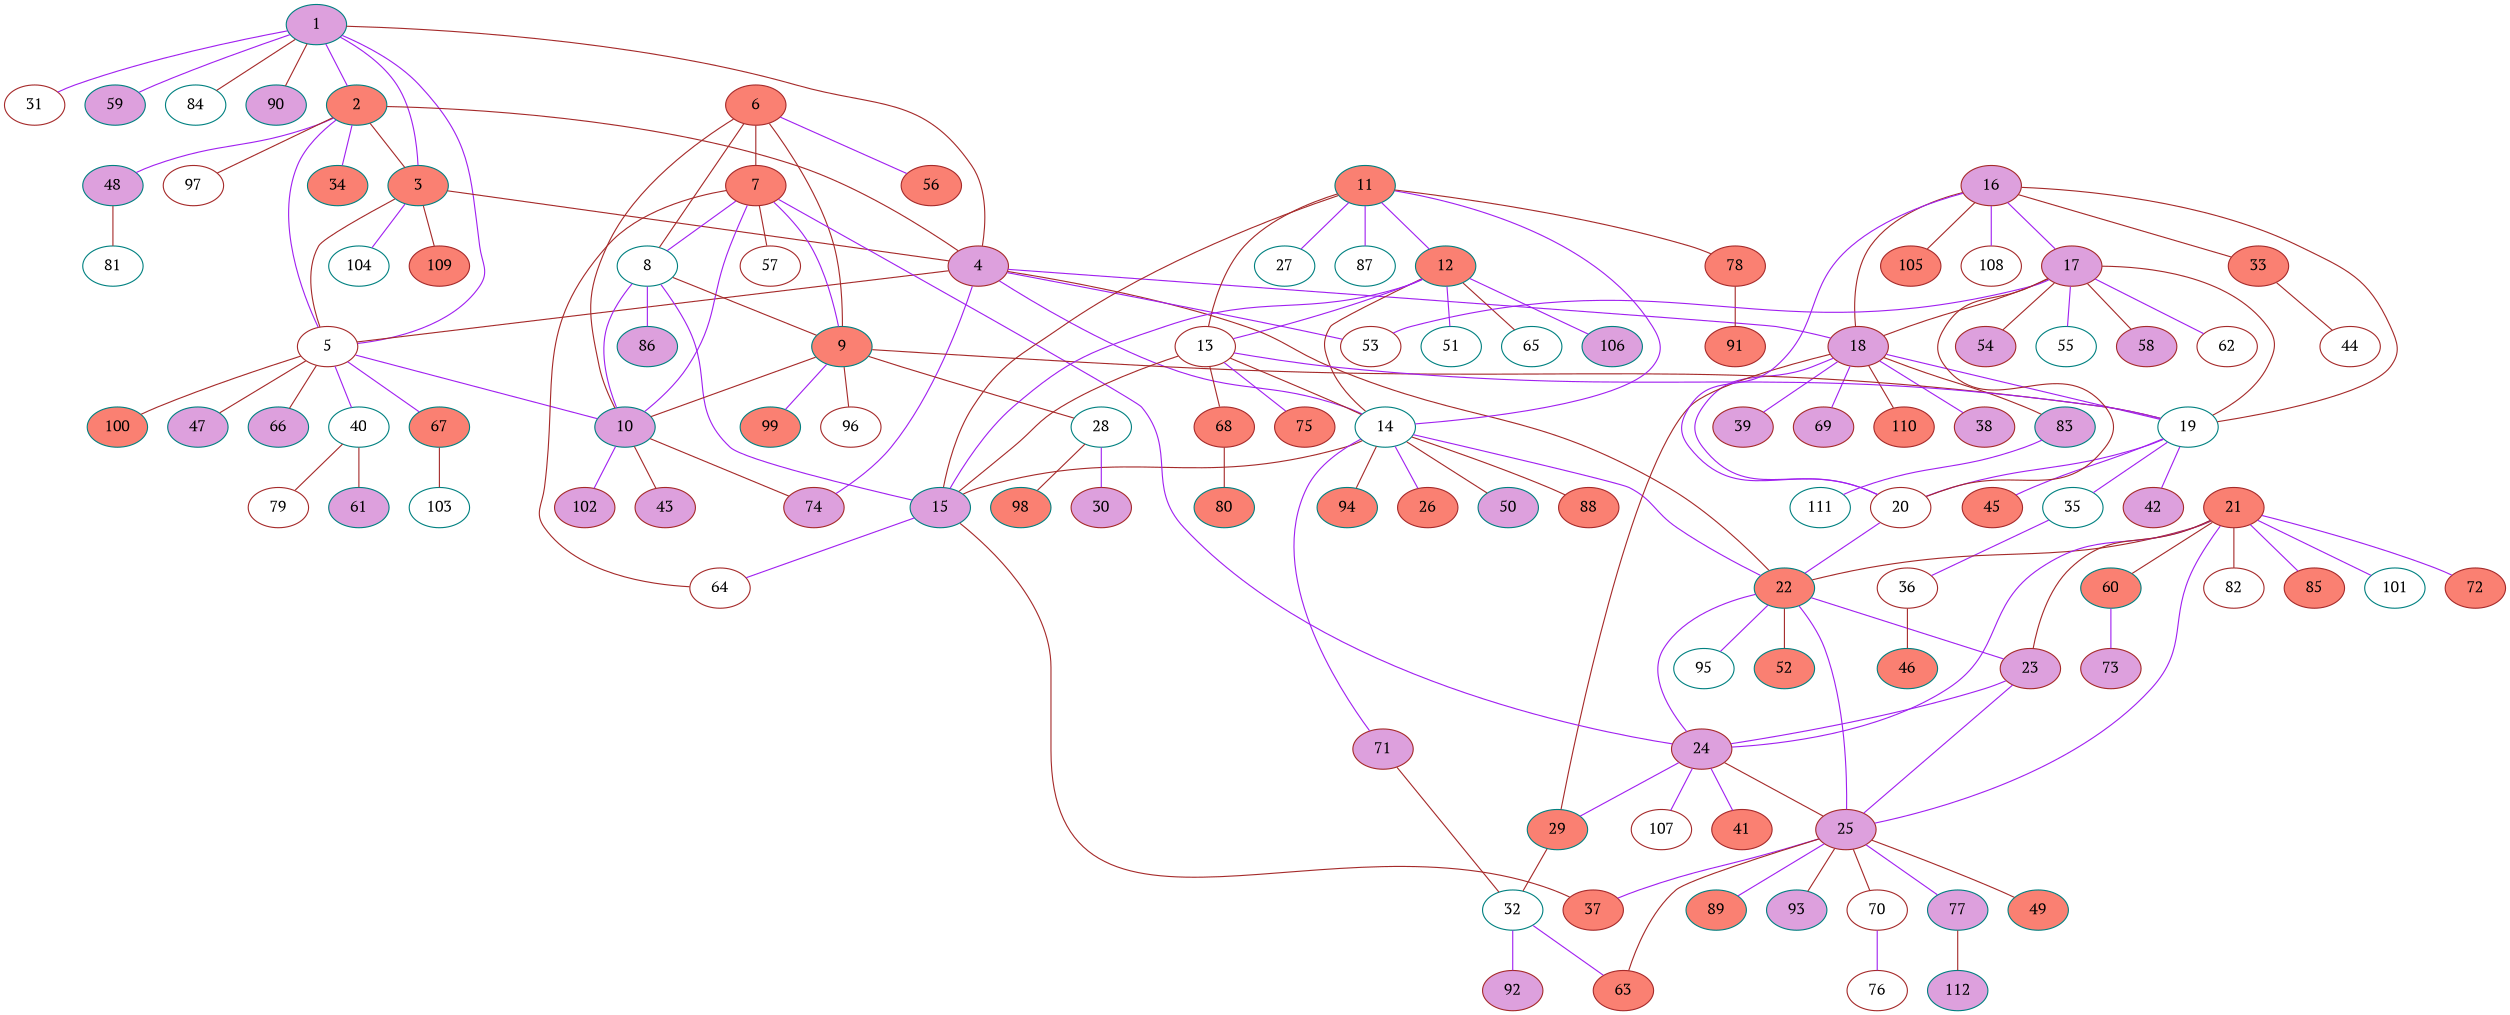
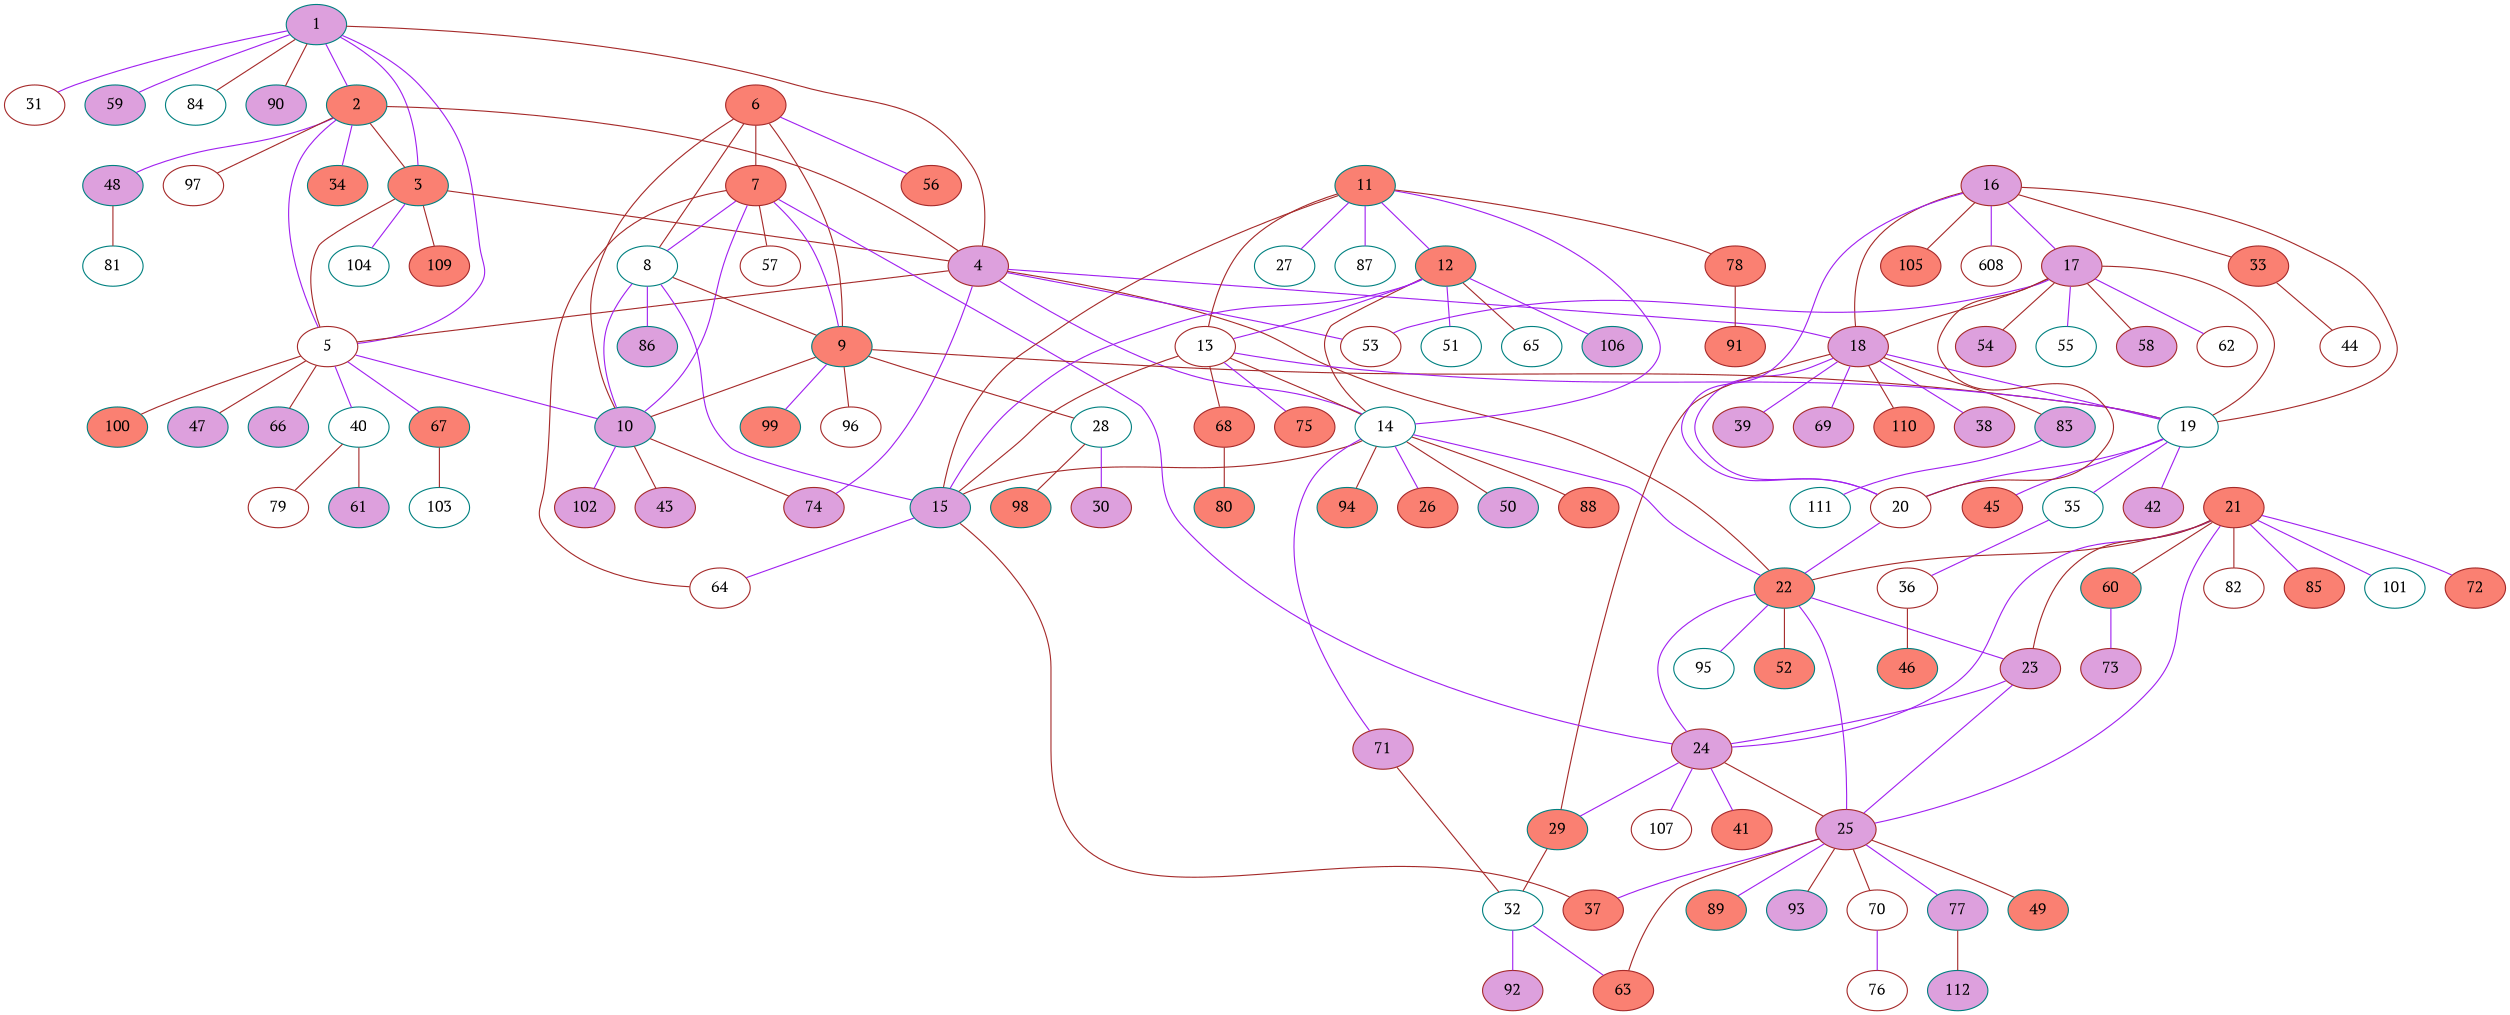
(1991, 266) -> (1991, 266)
